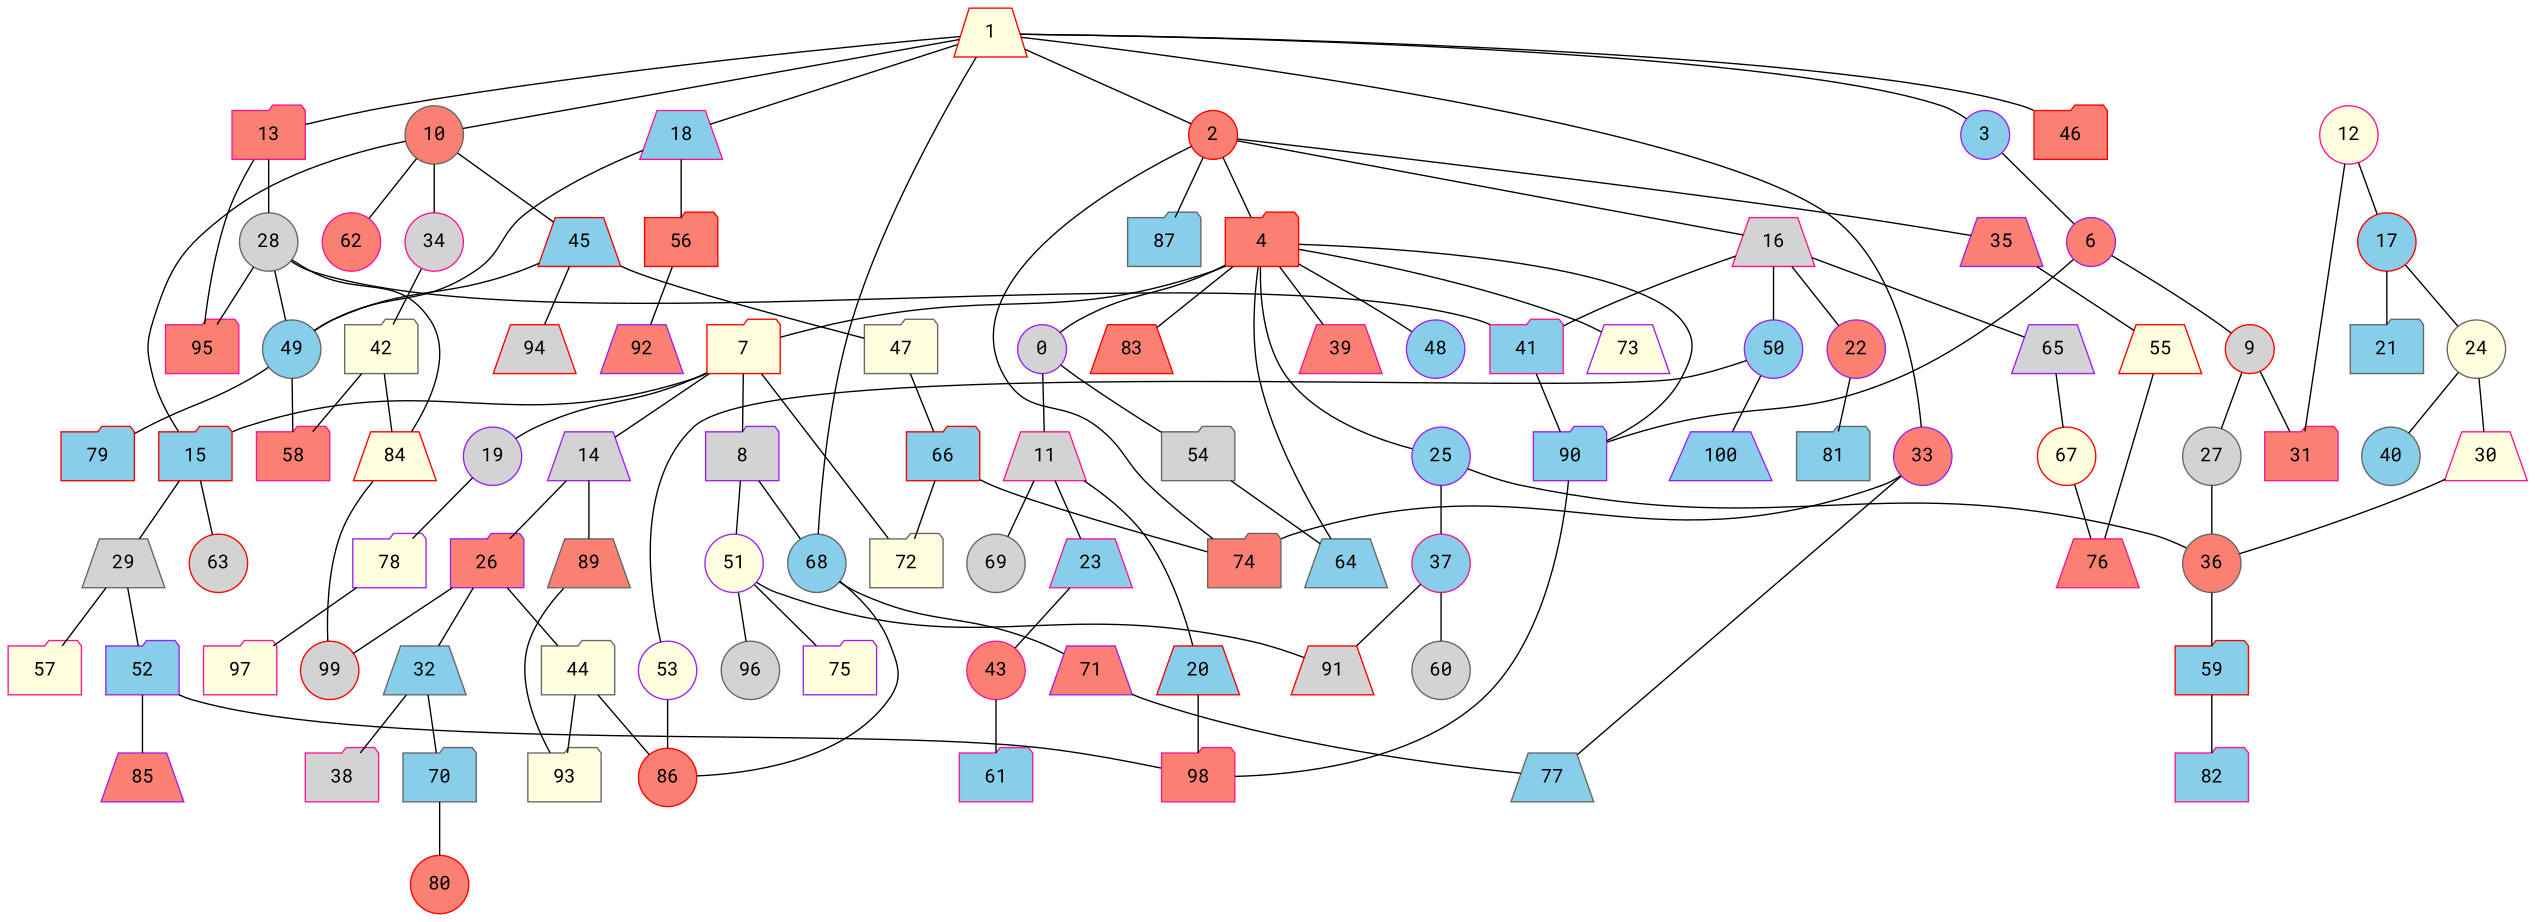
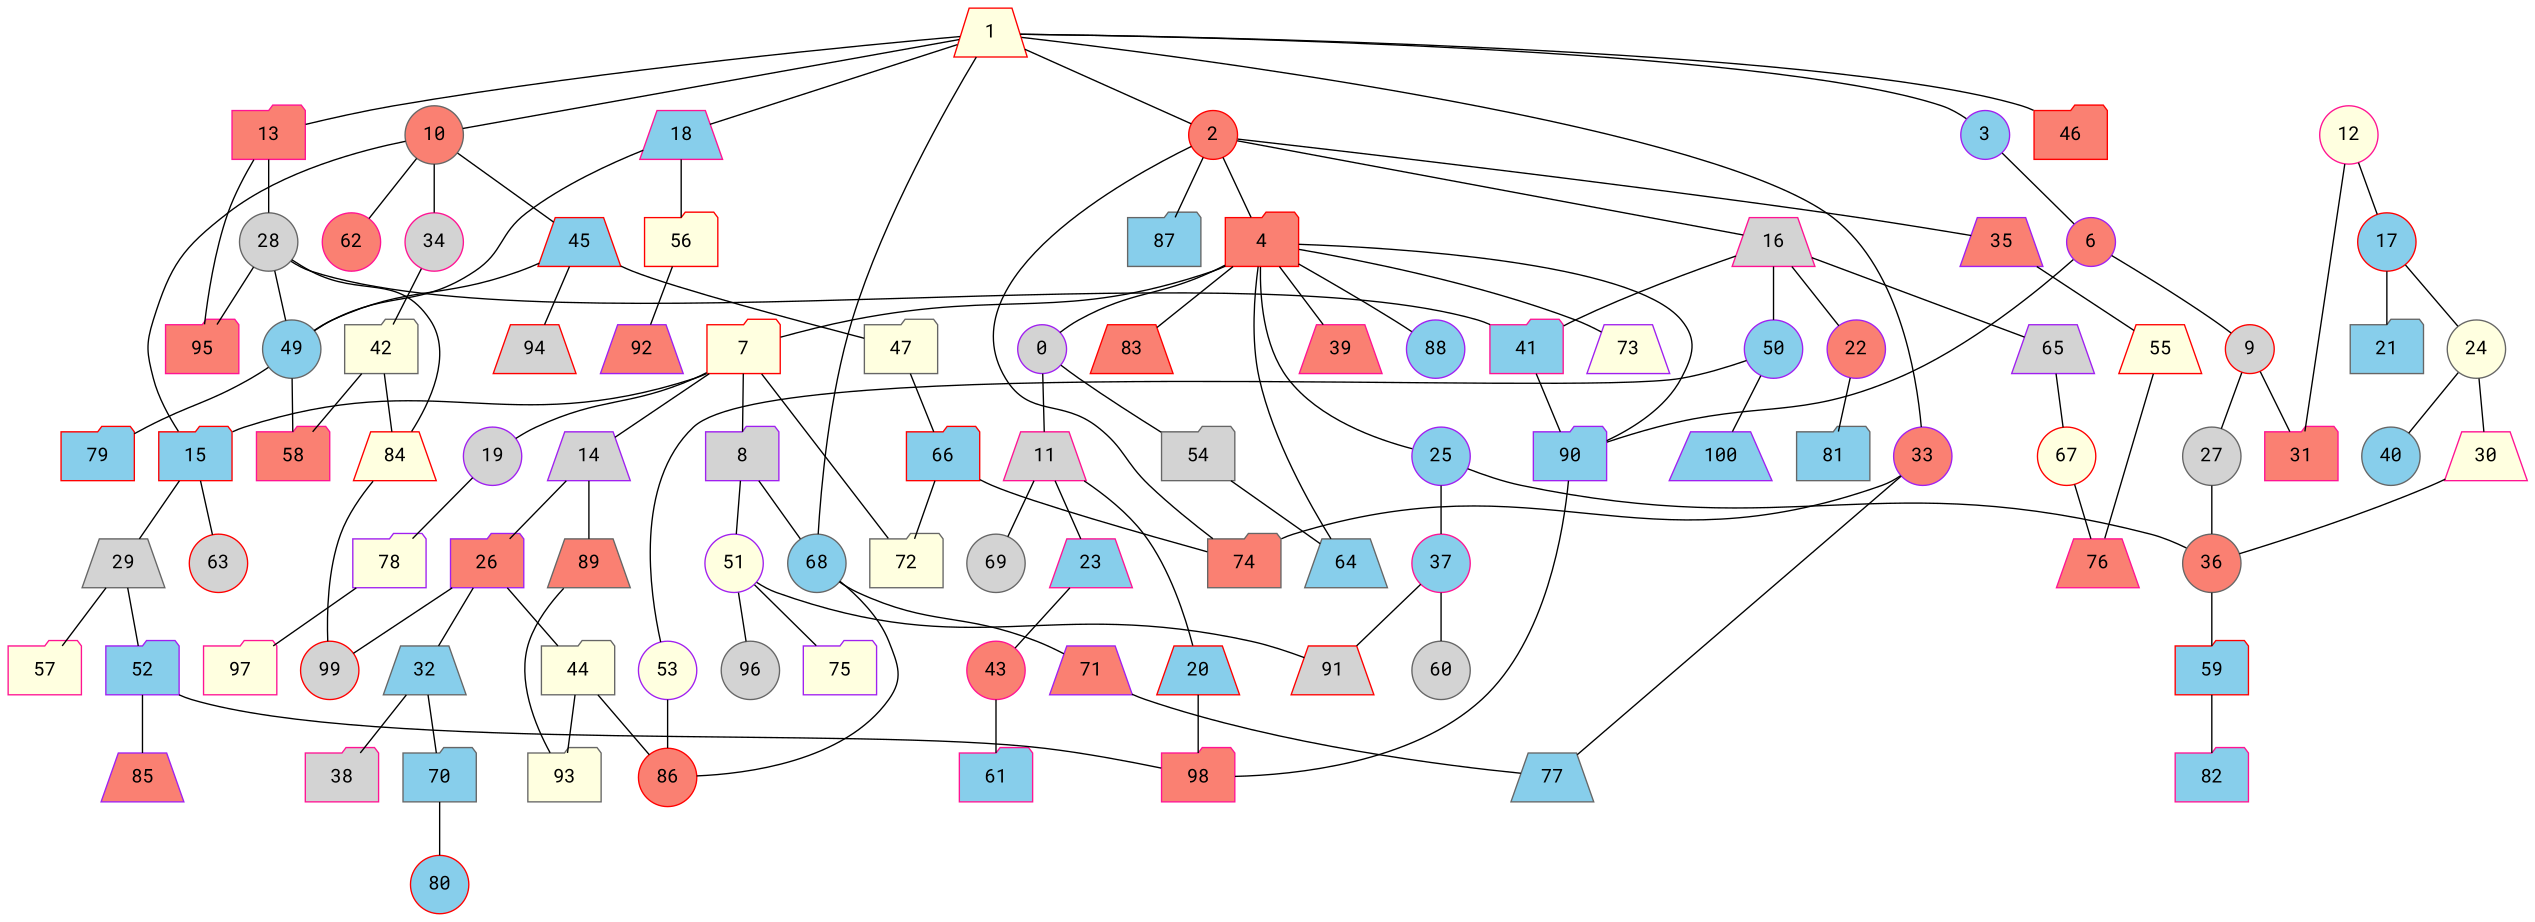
(681, 242) -> (681, 242)
(1436, 349) -> (1436, 349)
(440, 885) -> (440, 885)
